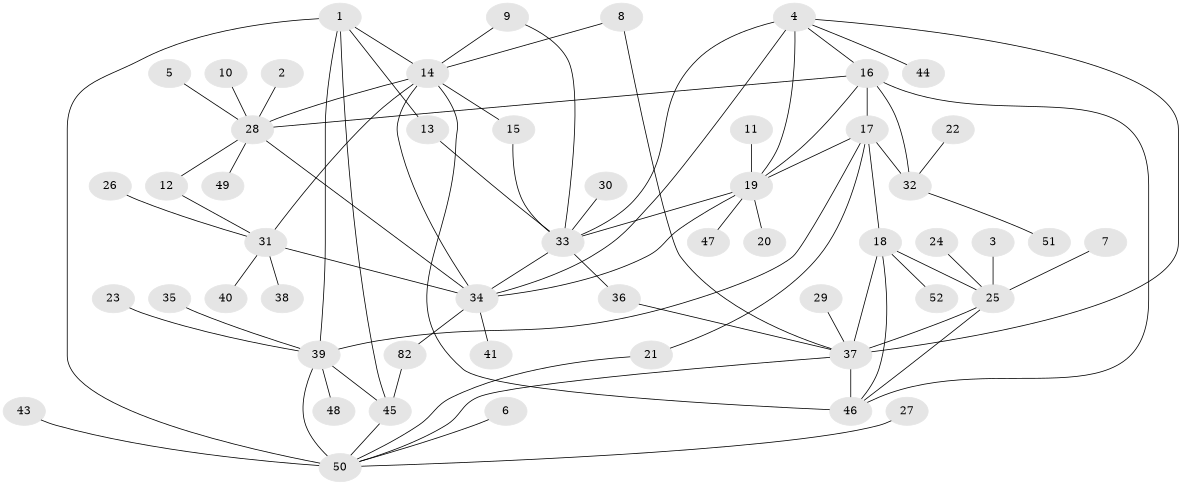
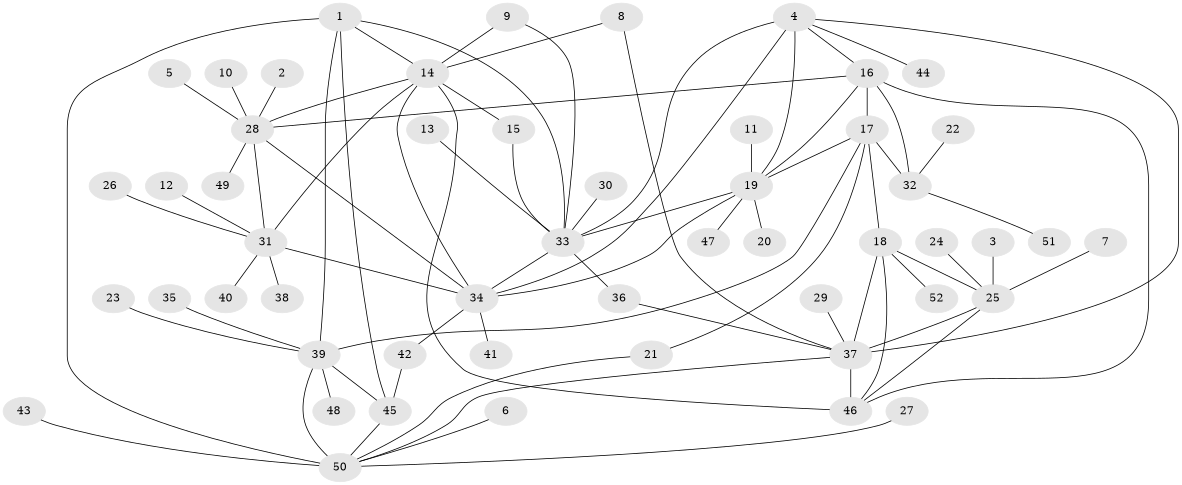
(384, 73) -> (510, 82)
(209, 158) -> (259, 186)
(405, 355) -> (405, 355)
